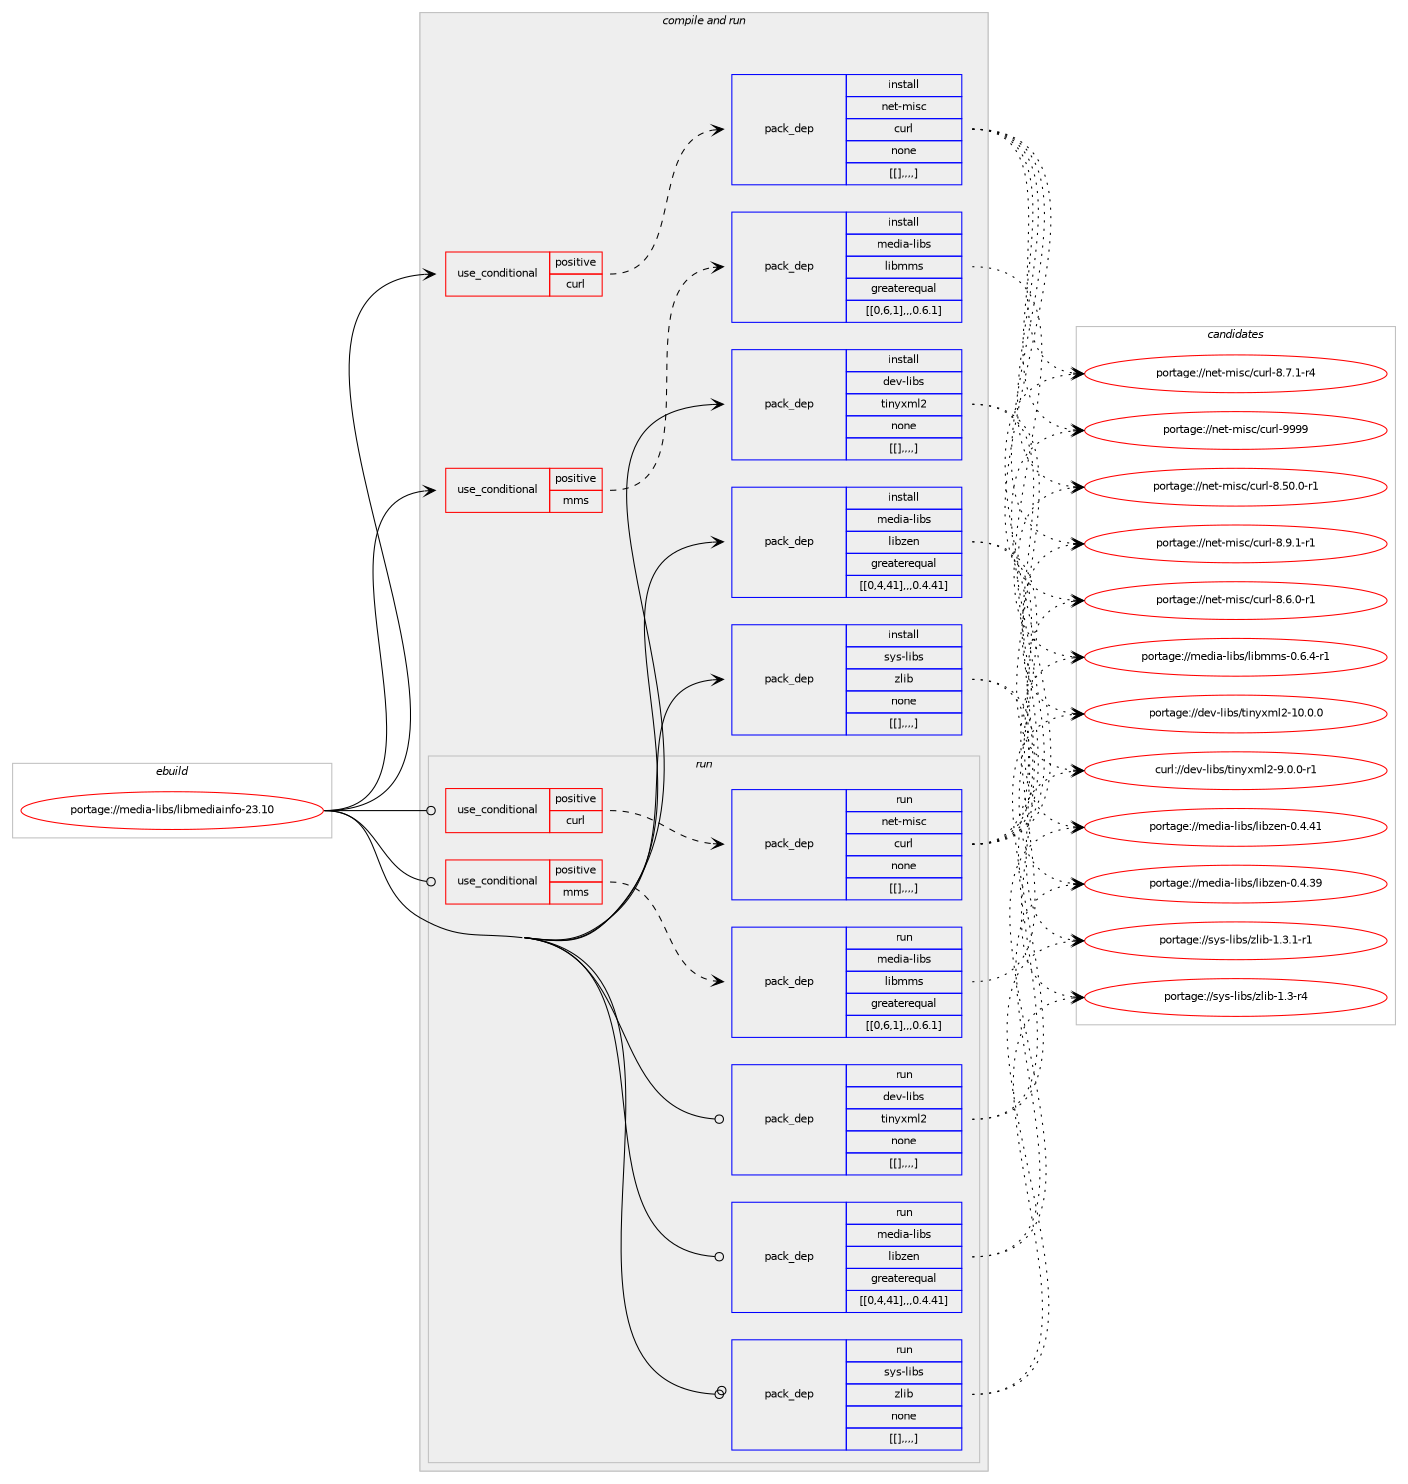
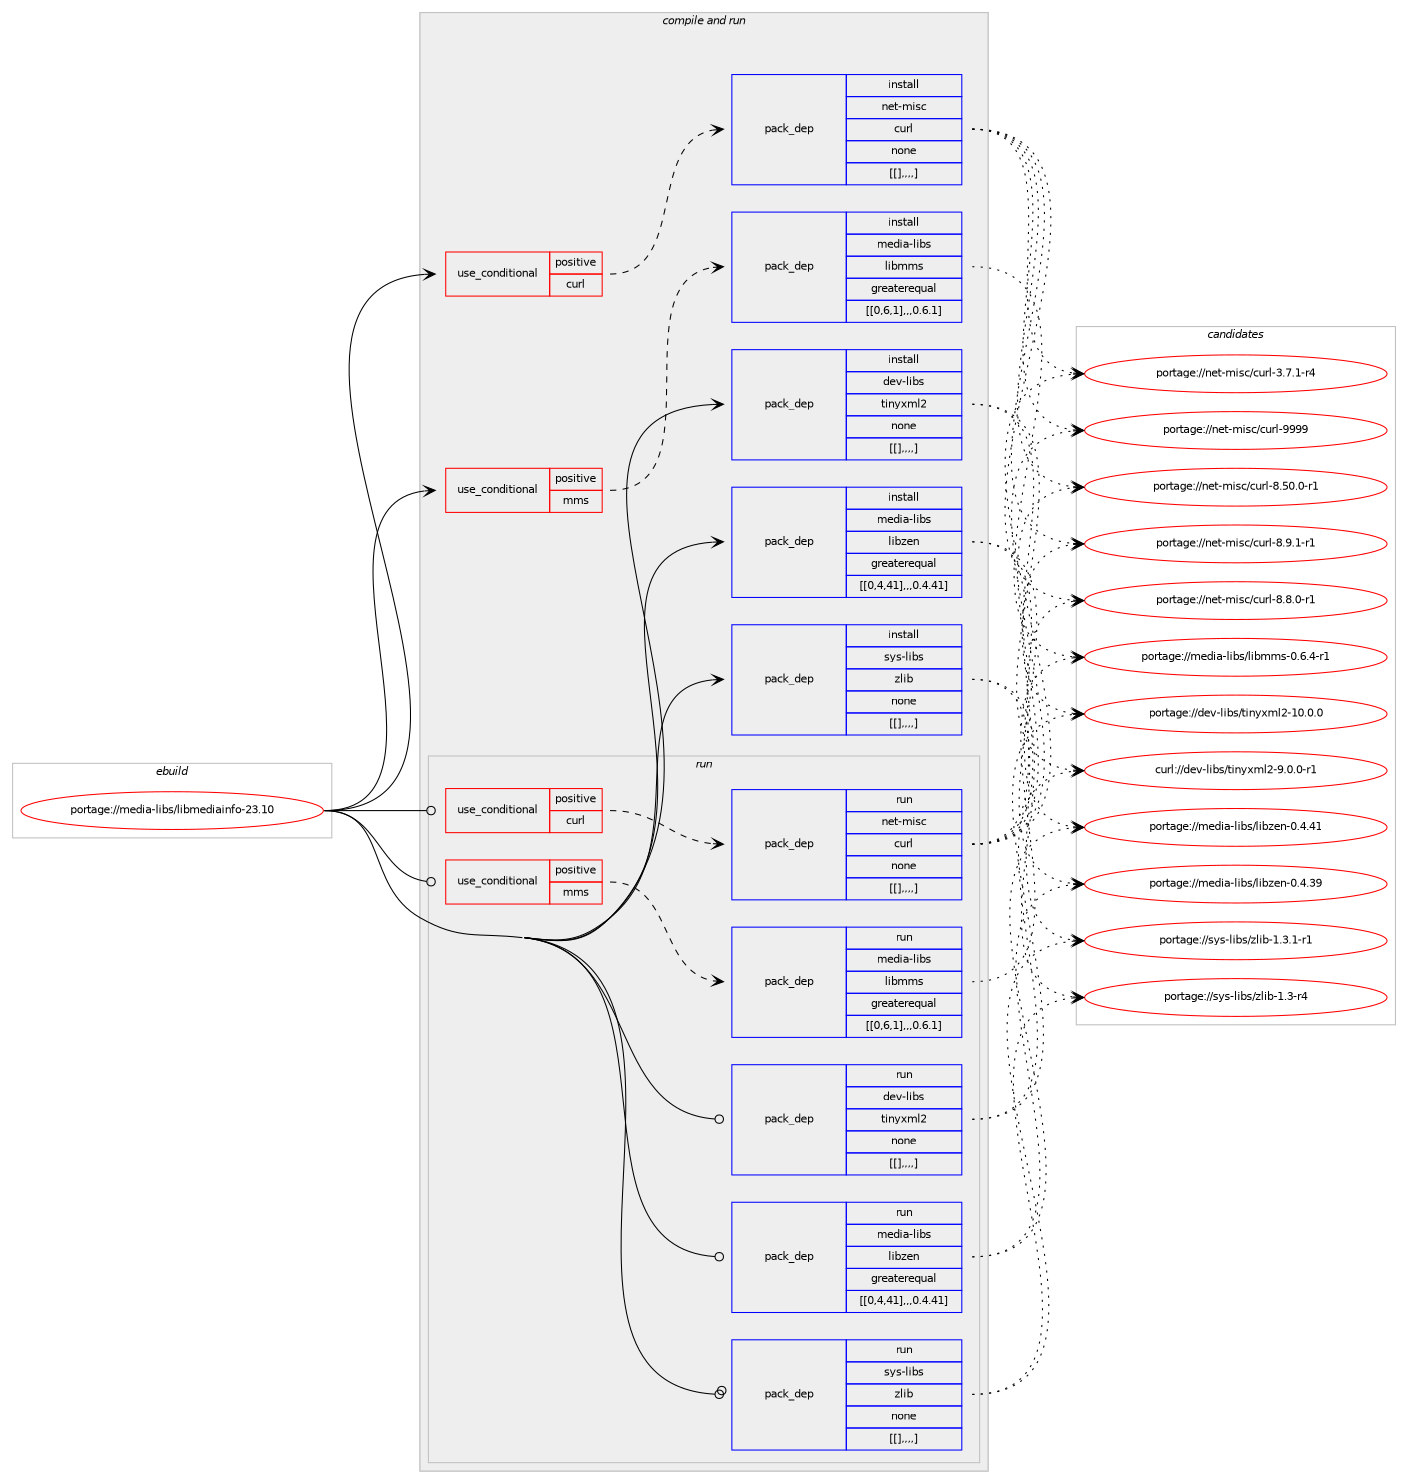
(1236, 374) -> (1236, 374)
(1236, 601) -> (1236, 601)
